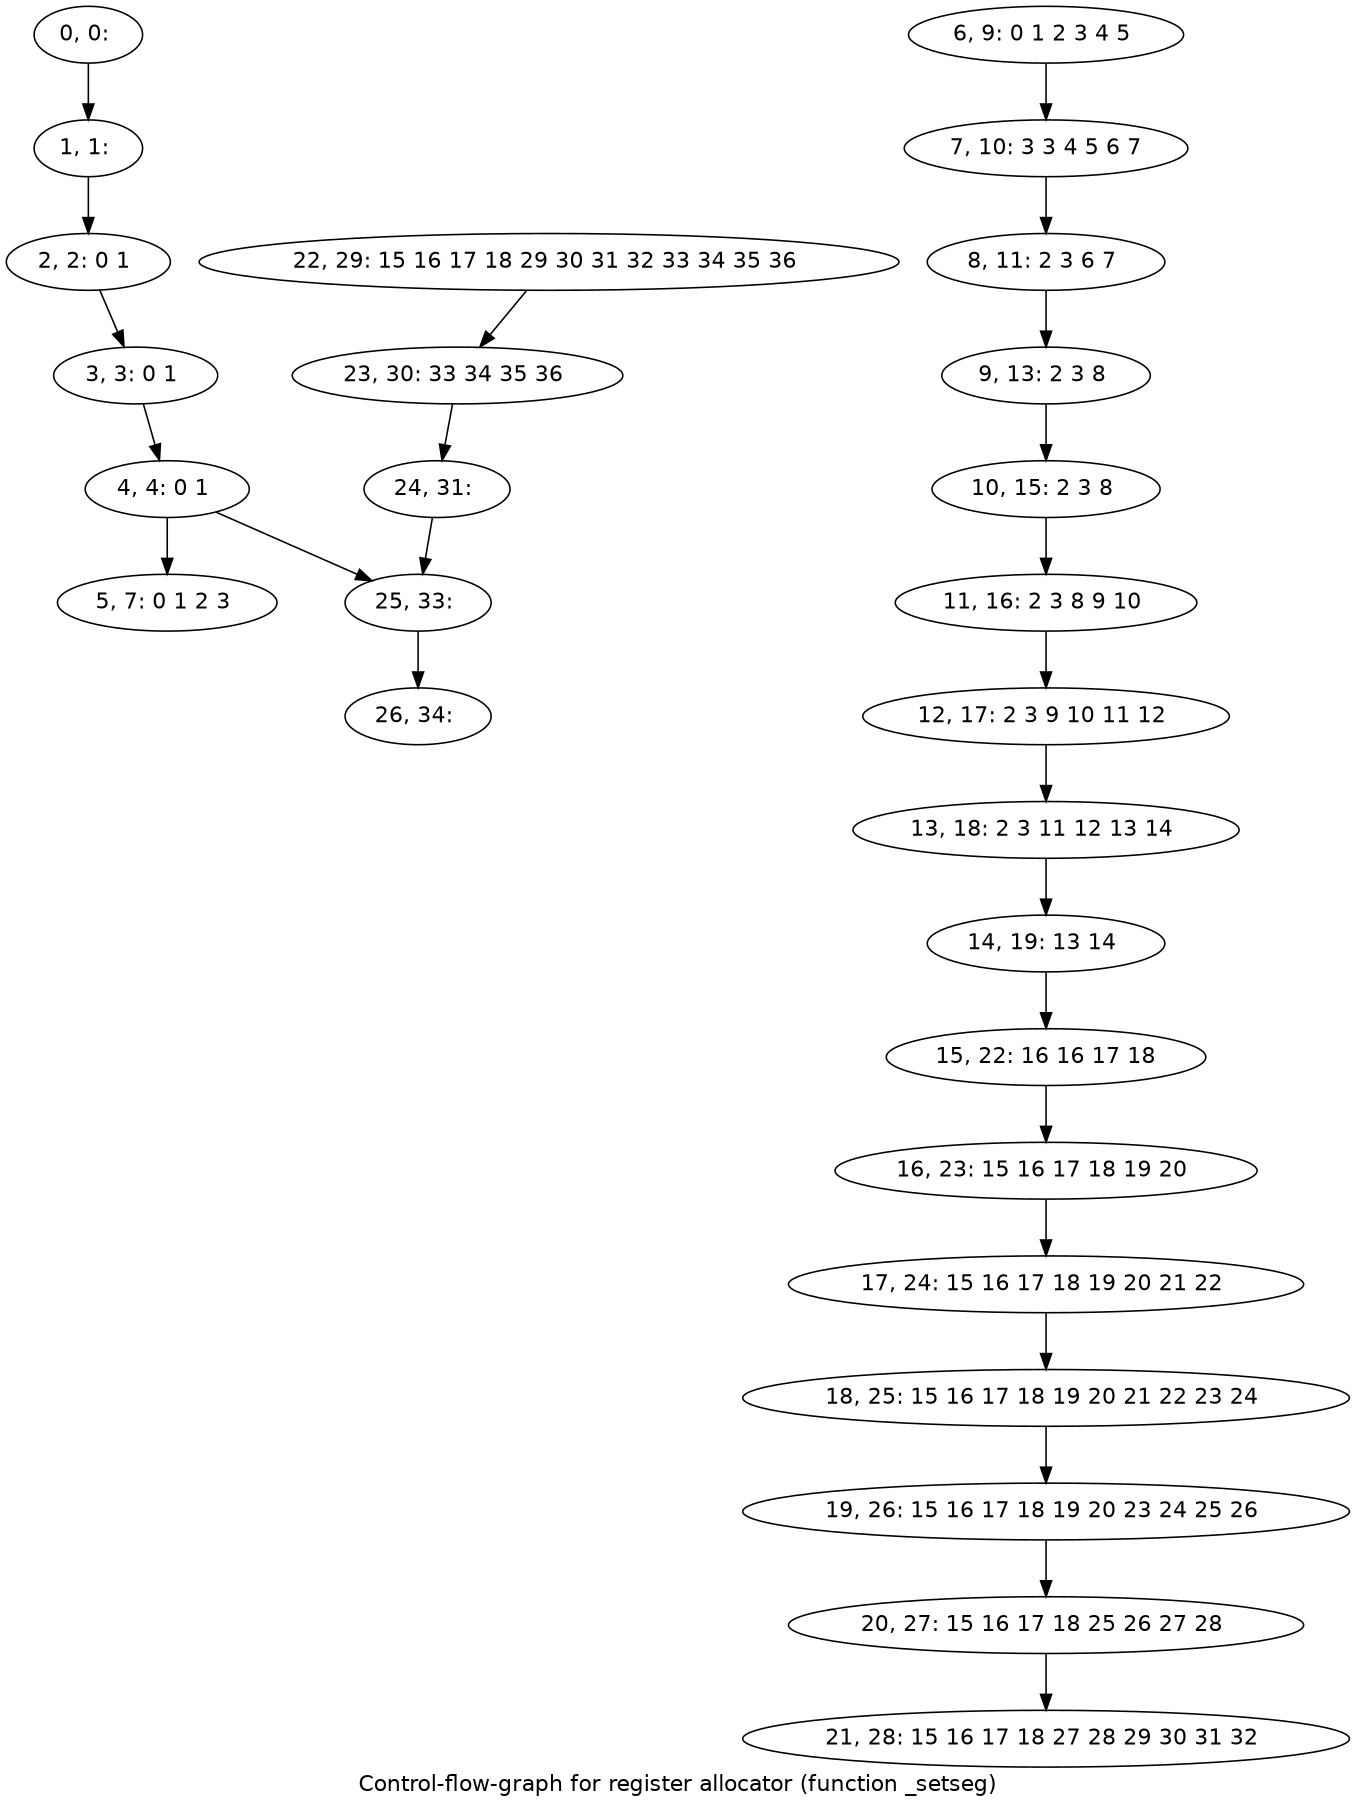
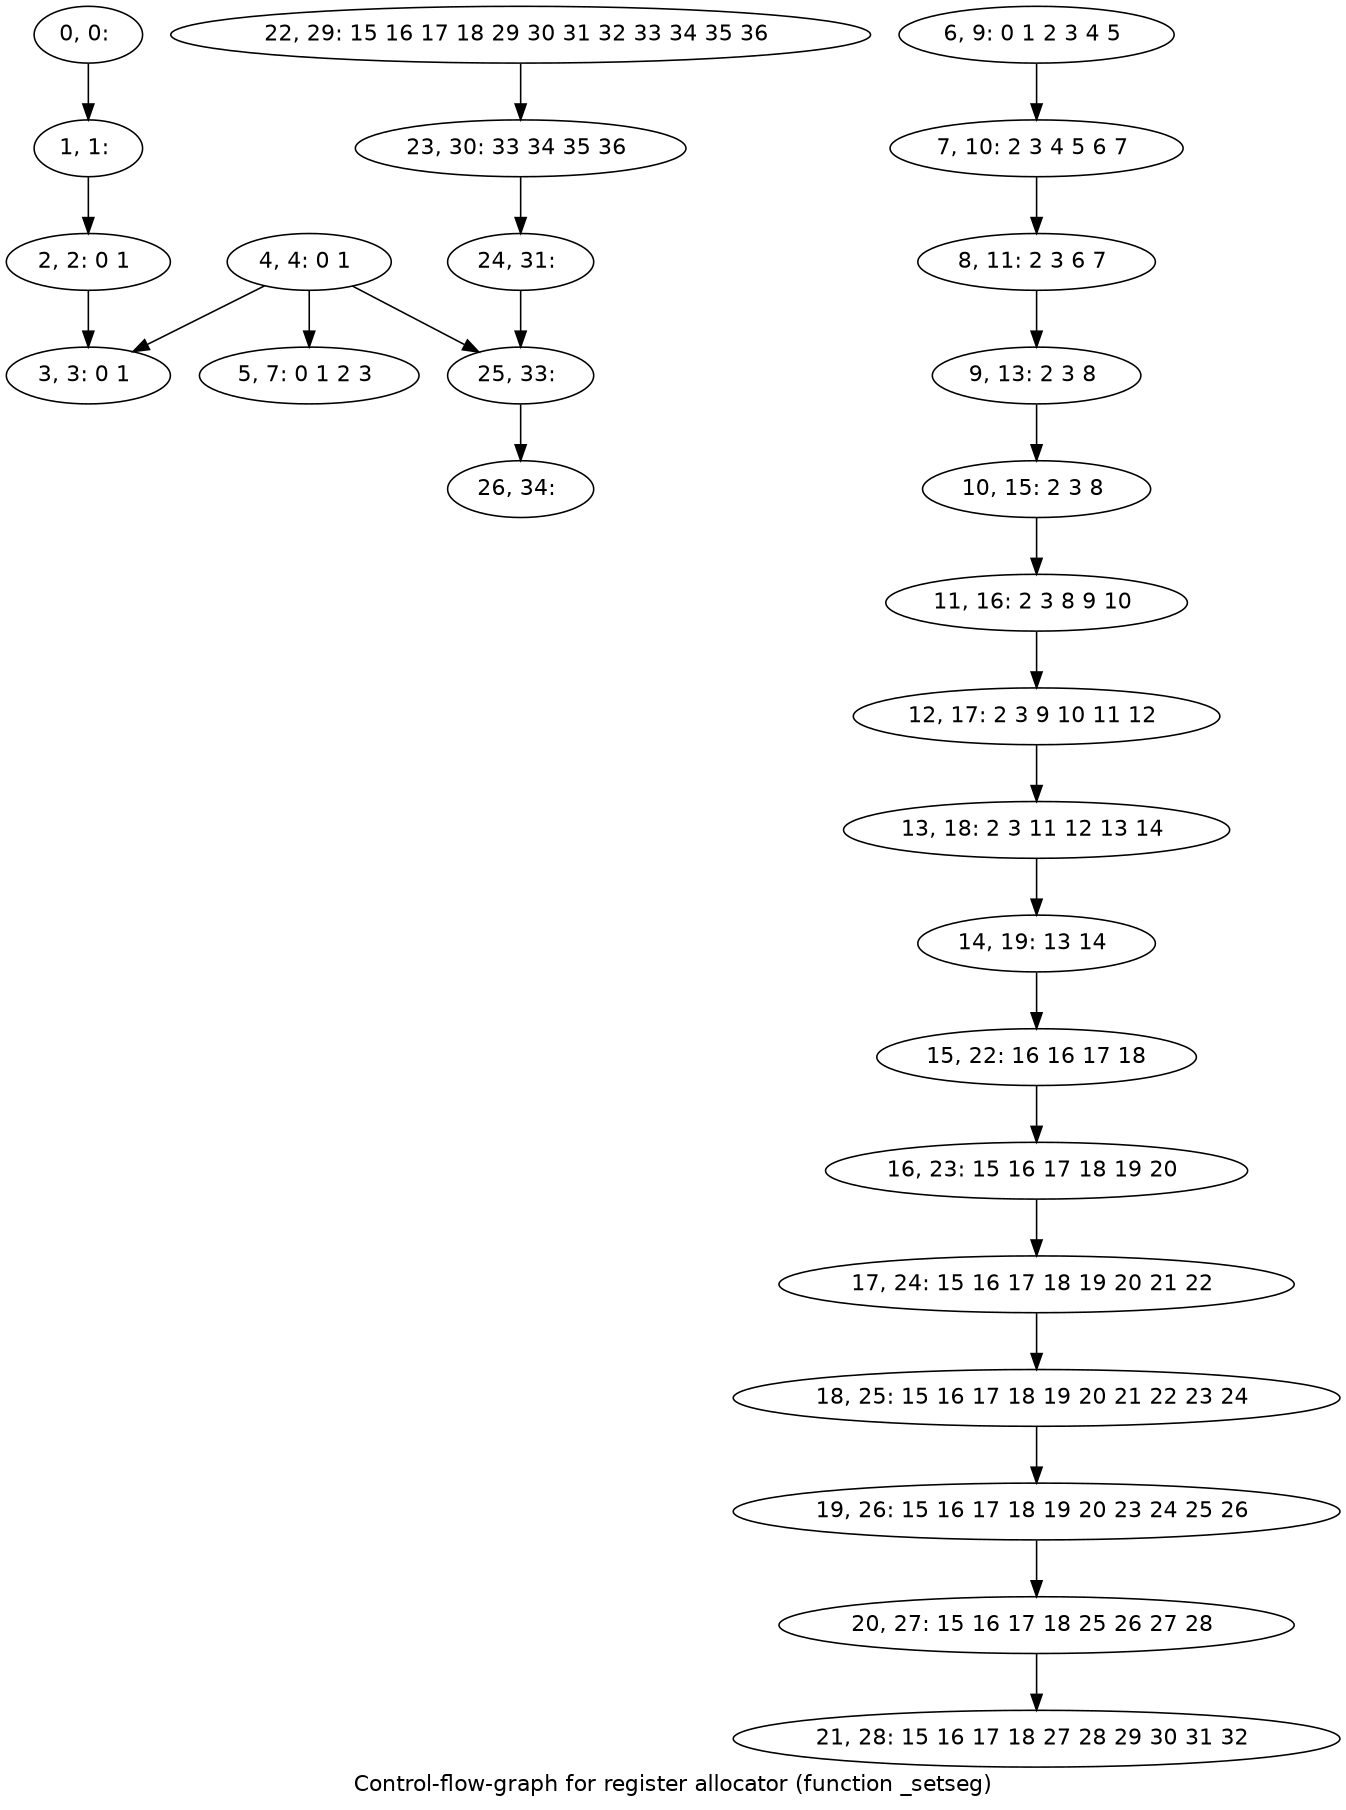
(1046, 148) -> (1037, 148)
(149, 424) -> (206, 315)
